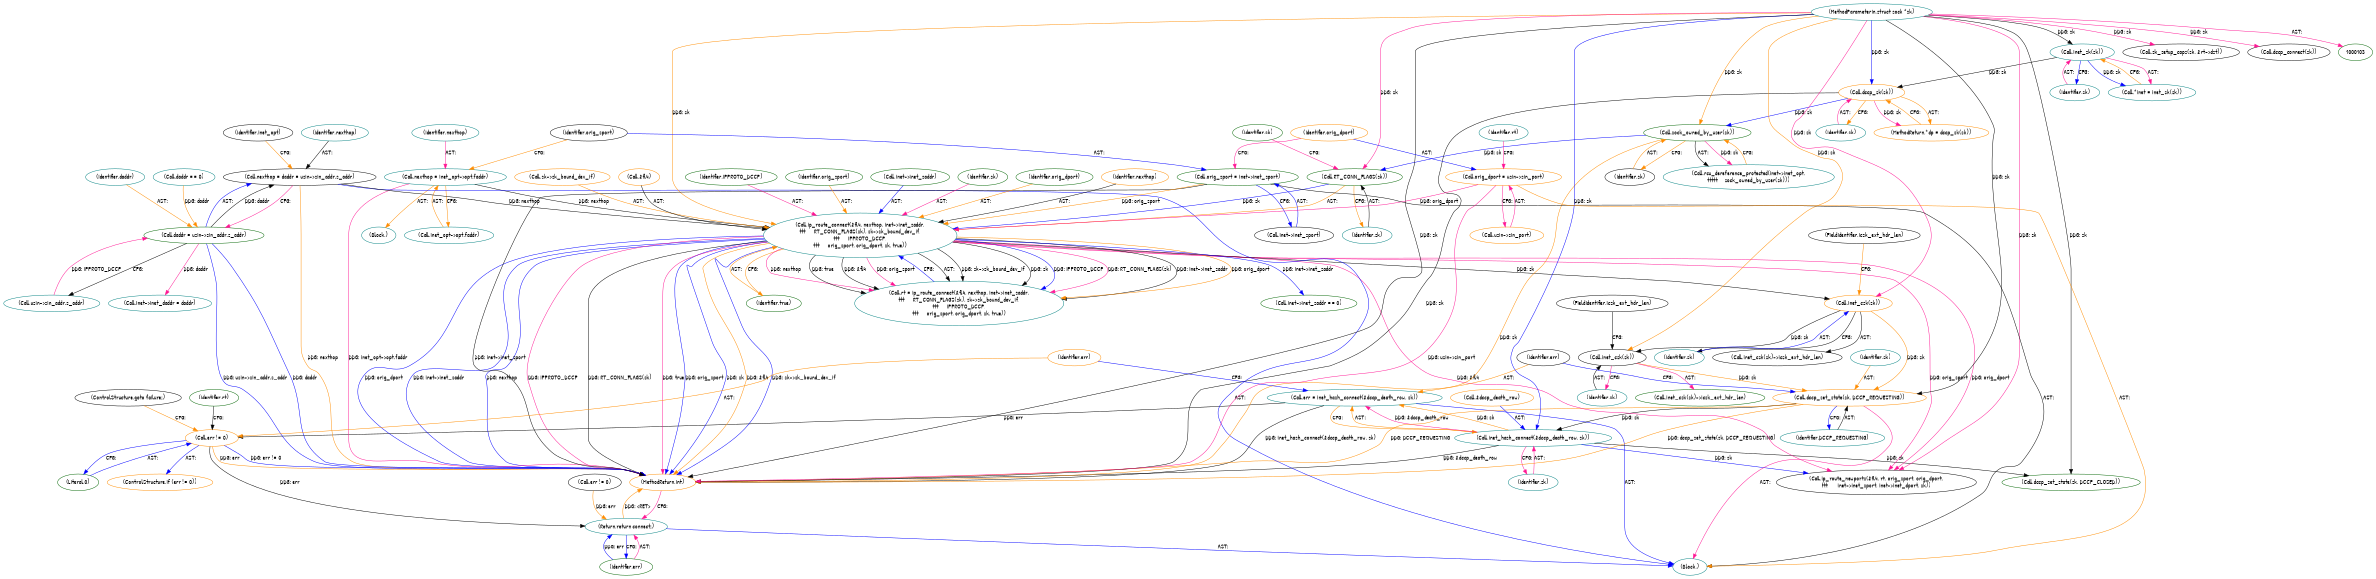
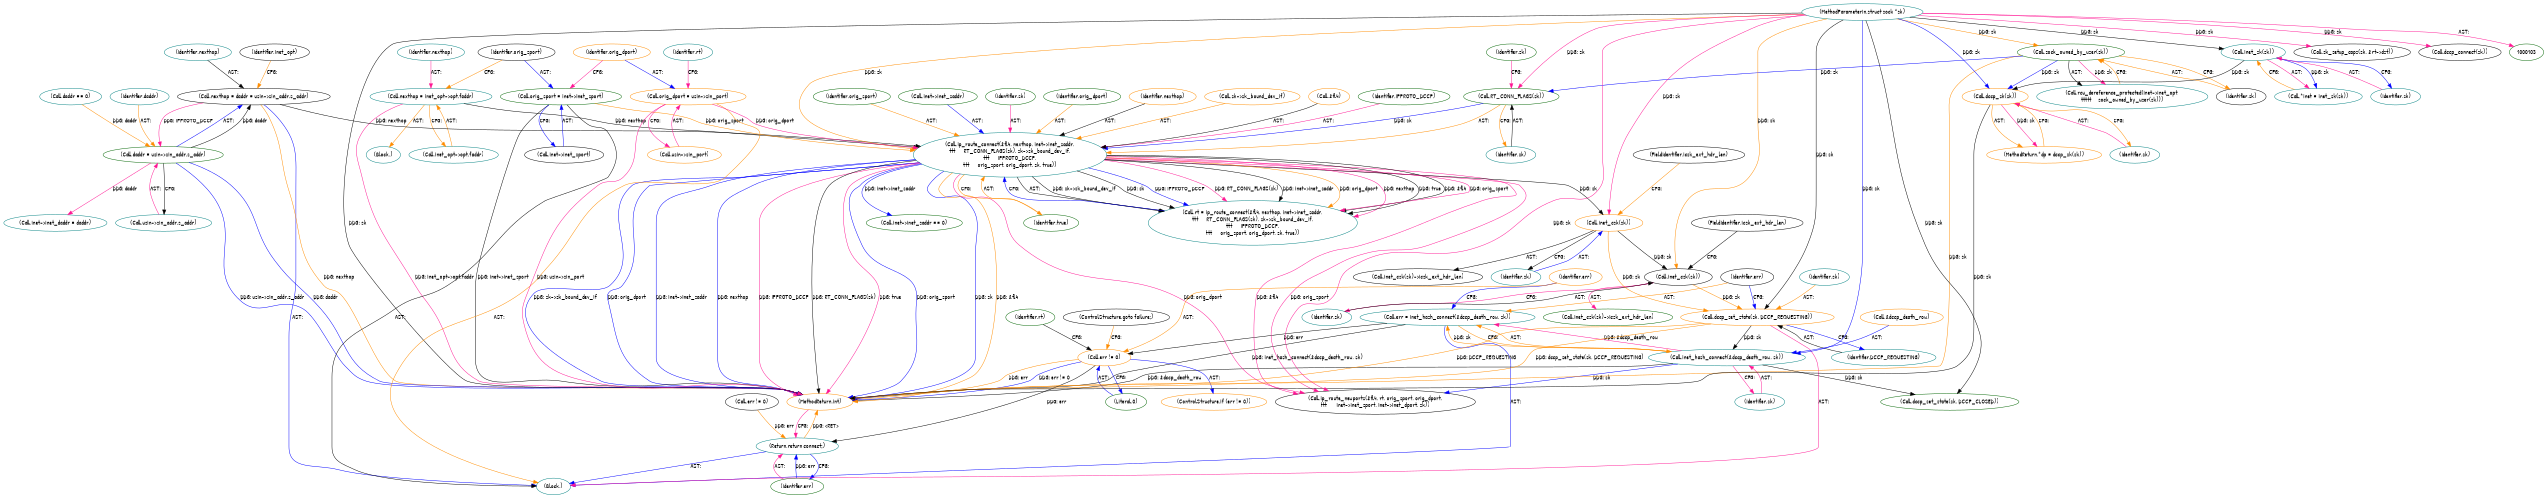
(1790, 111) -> (2035, 73)
(286, 201) -> (189, 121)
(97, 269) -> (156, 189)
